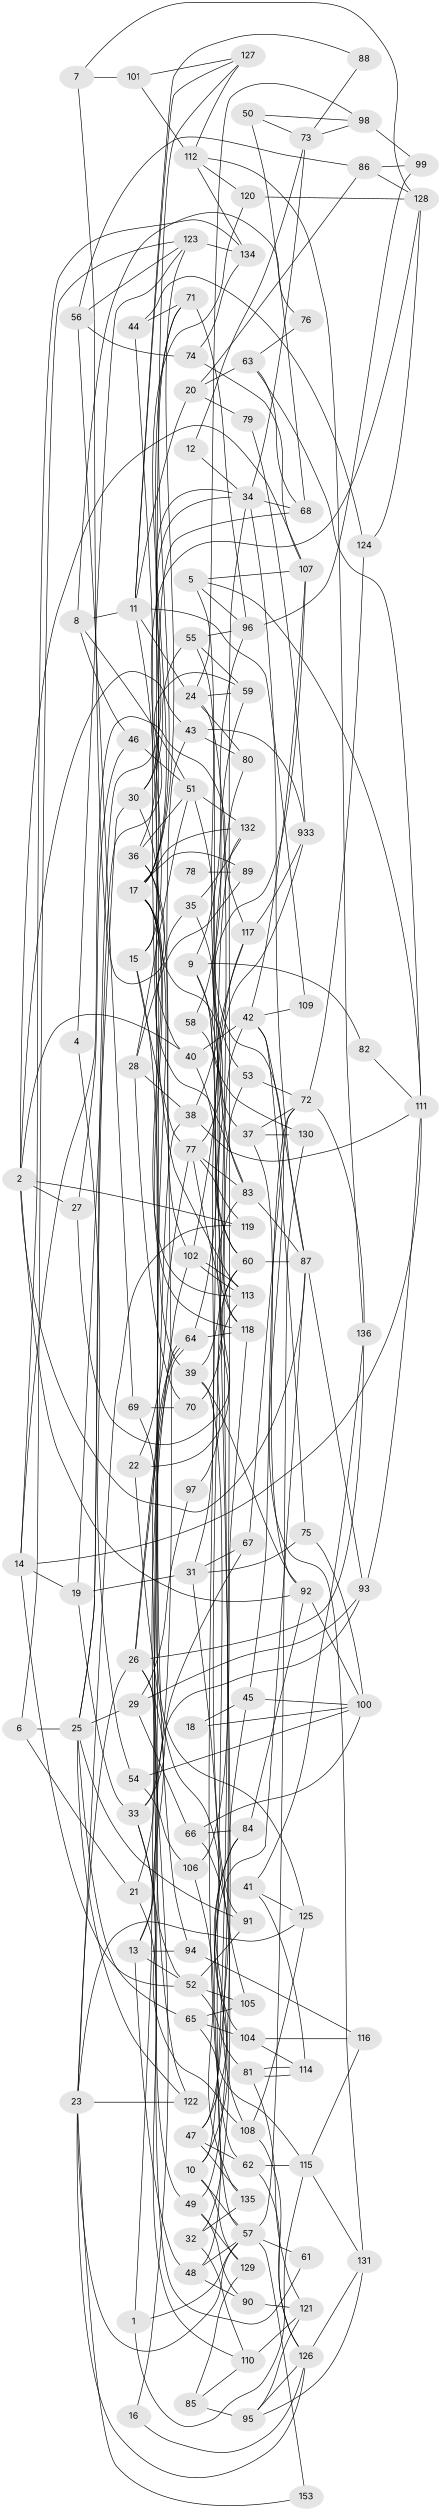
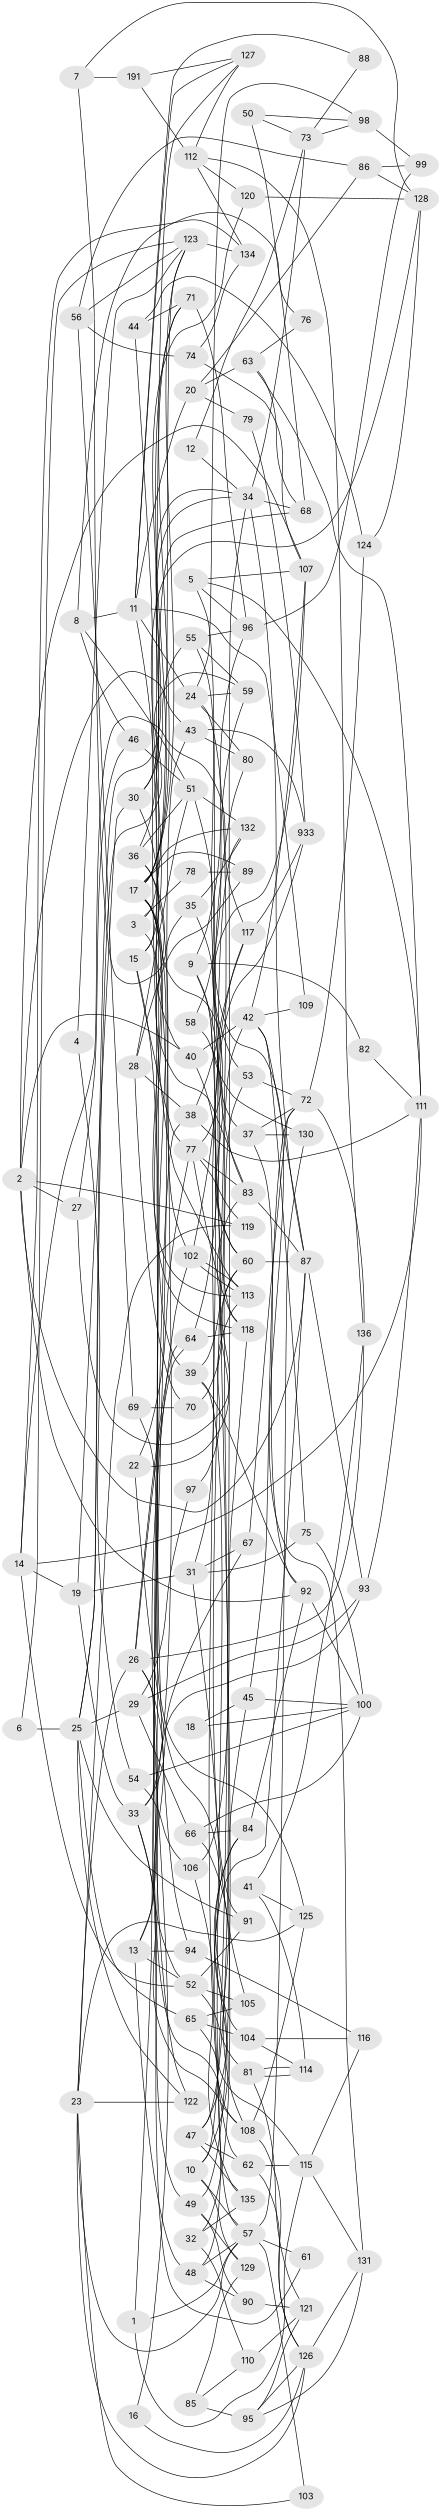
(134, 77) -> (134, 77)
none -> (134, 925)
(134, 1893) -> none
(306, 2497) -> (306, 2497)
